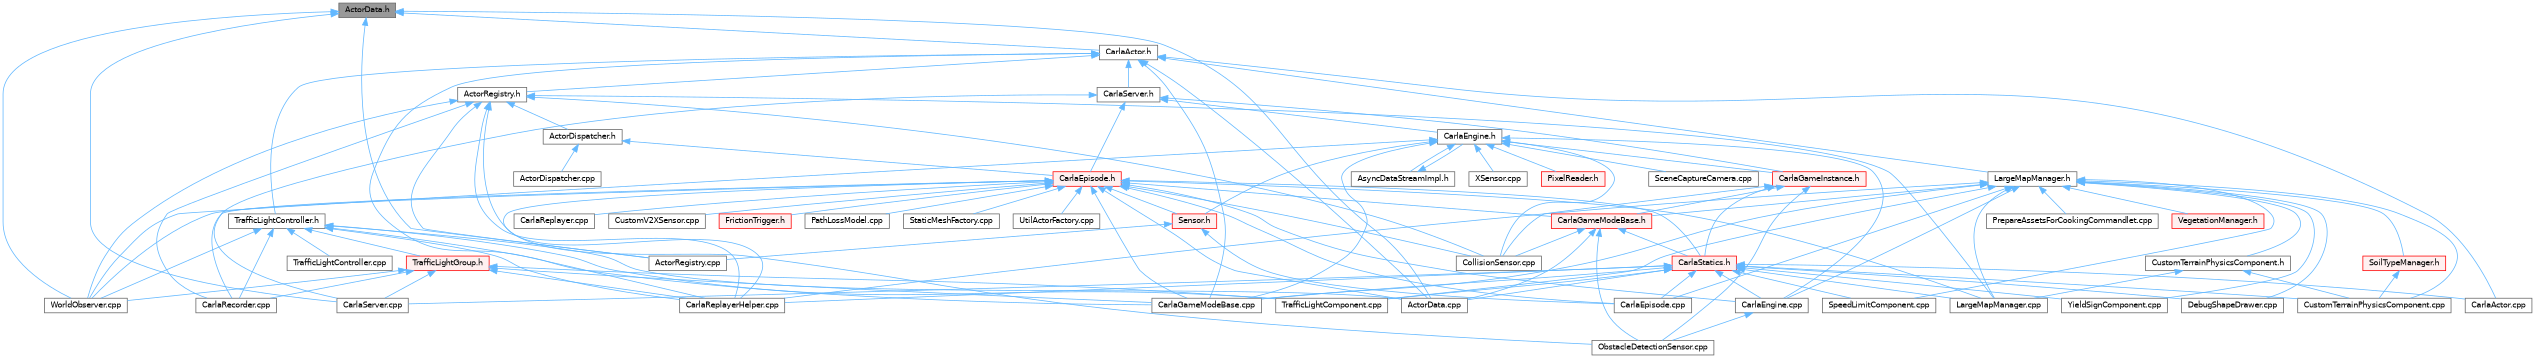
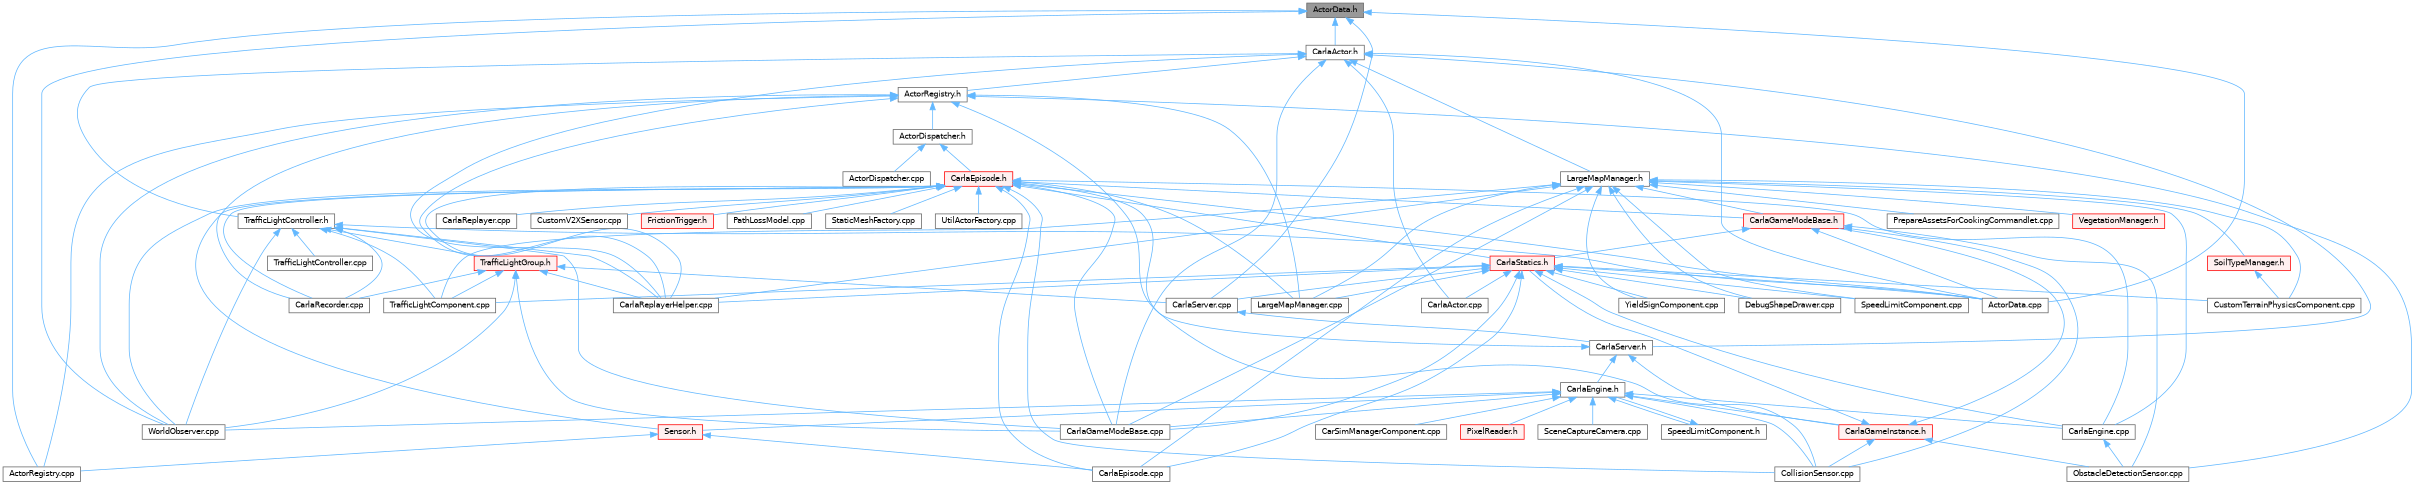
(592, 122) -> (1418, 327)
(1403, 179) -> (1714, 432)
(1498, 179) -> (1381, 432)
(2218, 263) -> none
